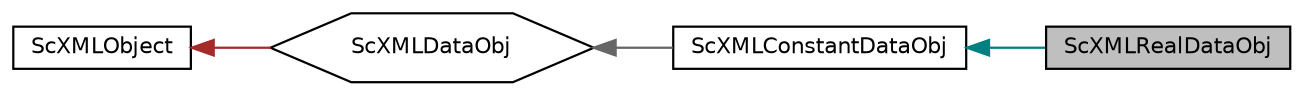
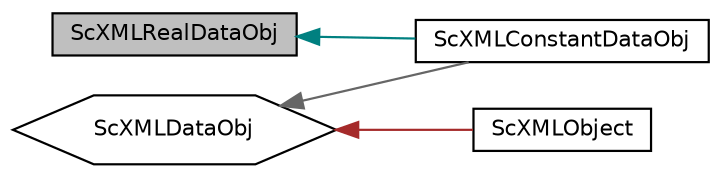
(242, 48) -> (416, 130)
(1017, 48) -> (367, 38)
